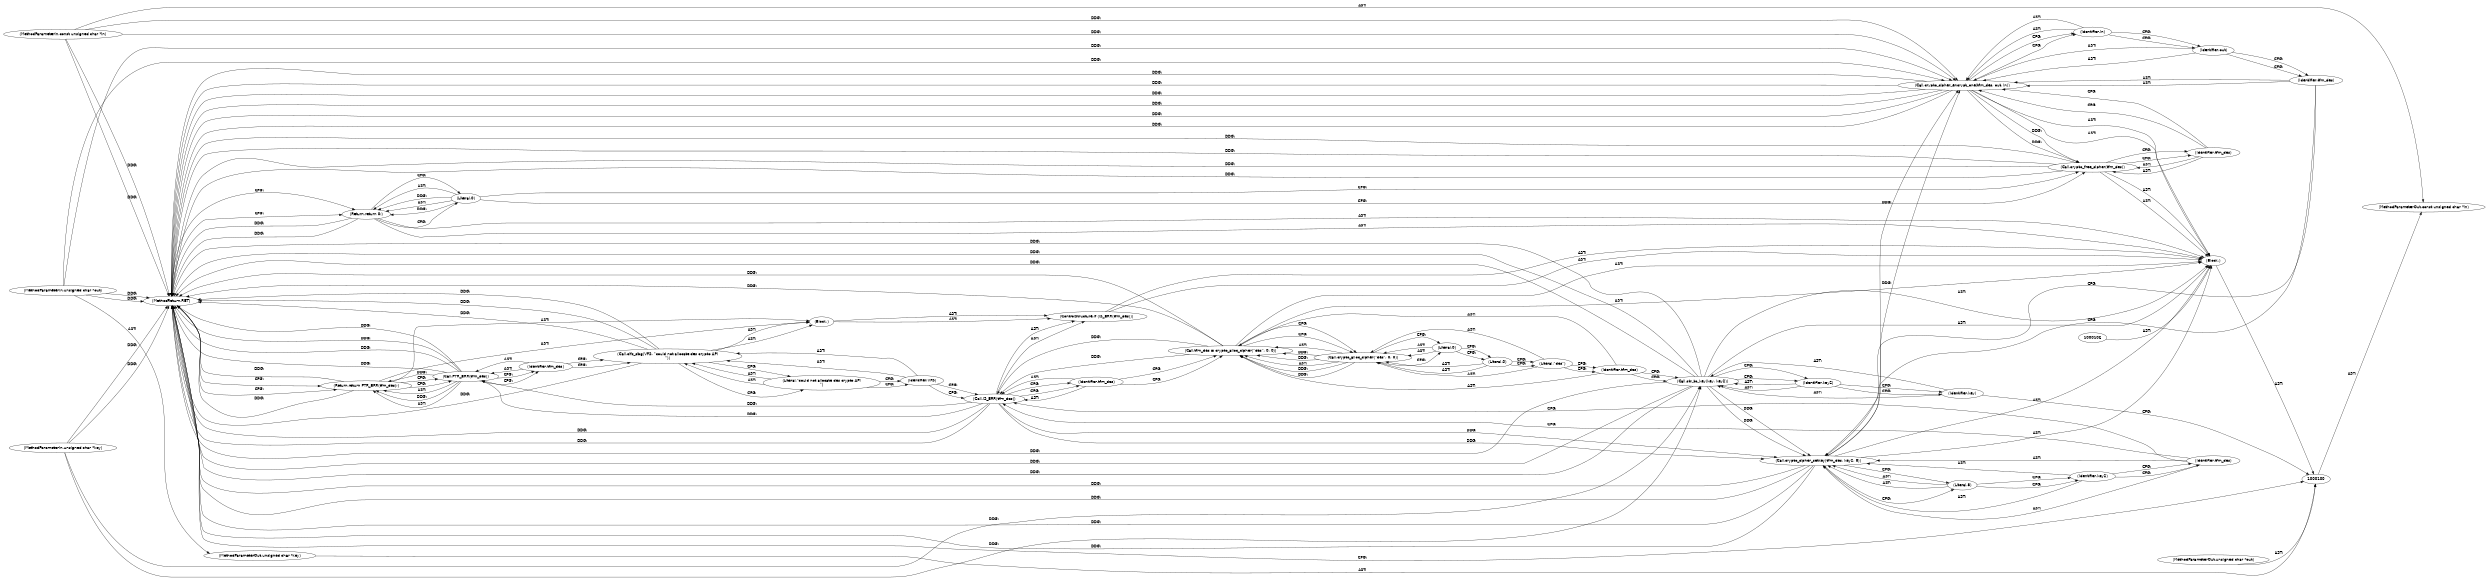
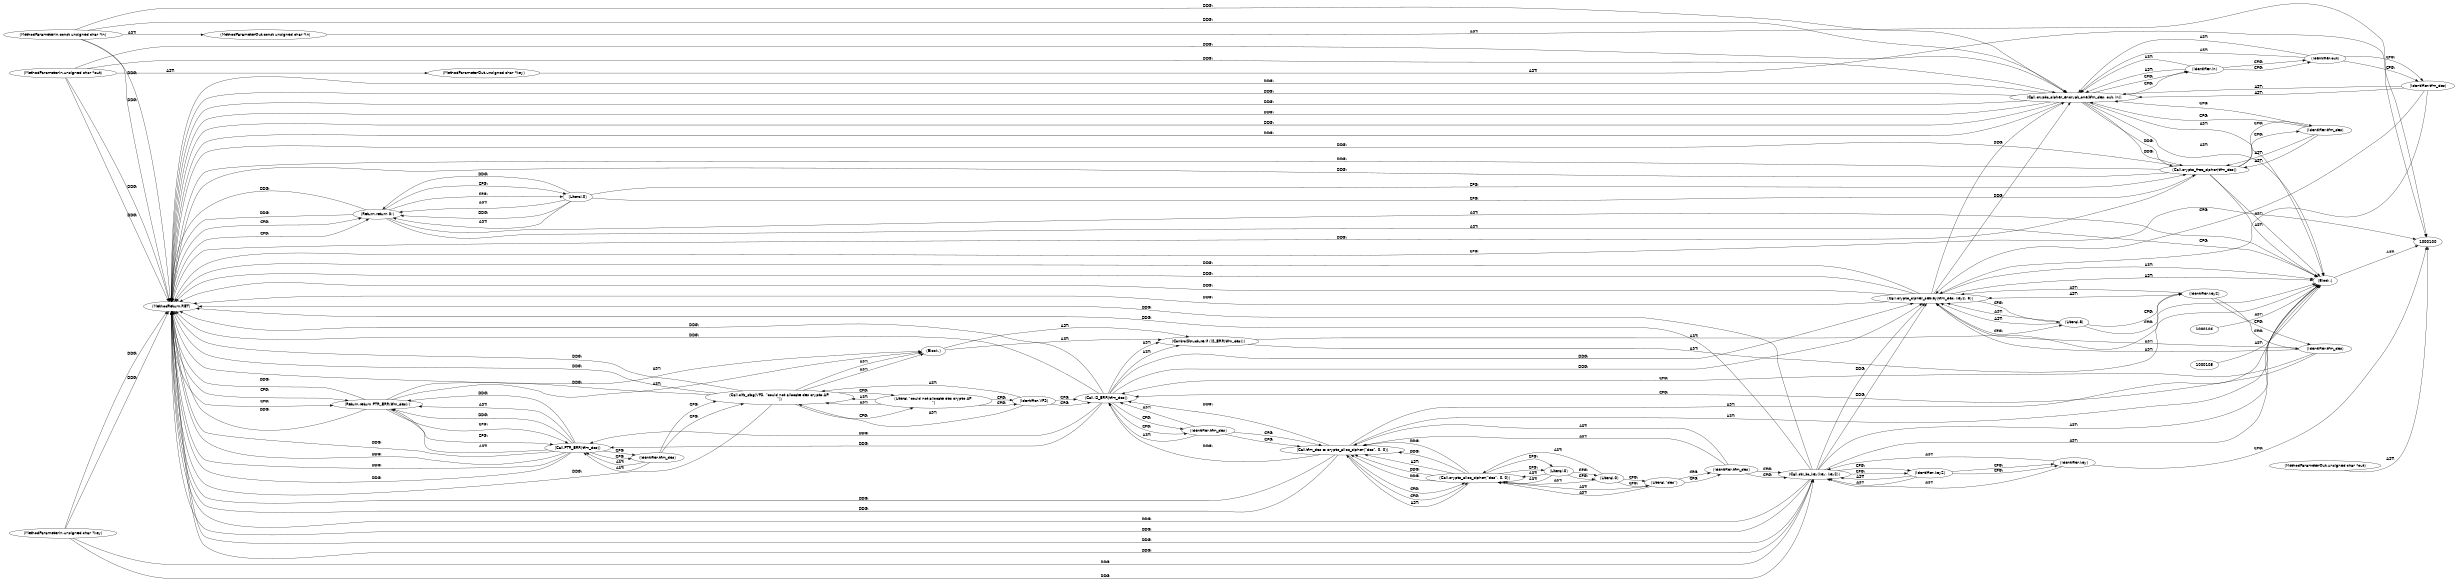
(2369, 344) -> (1460, 34)
none -> (2204, 365)
